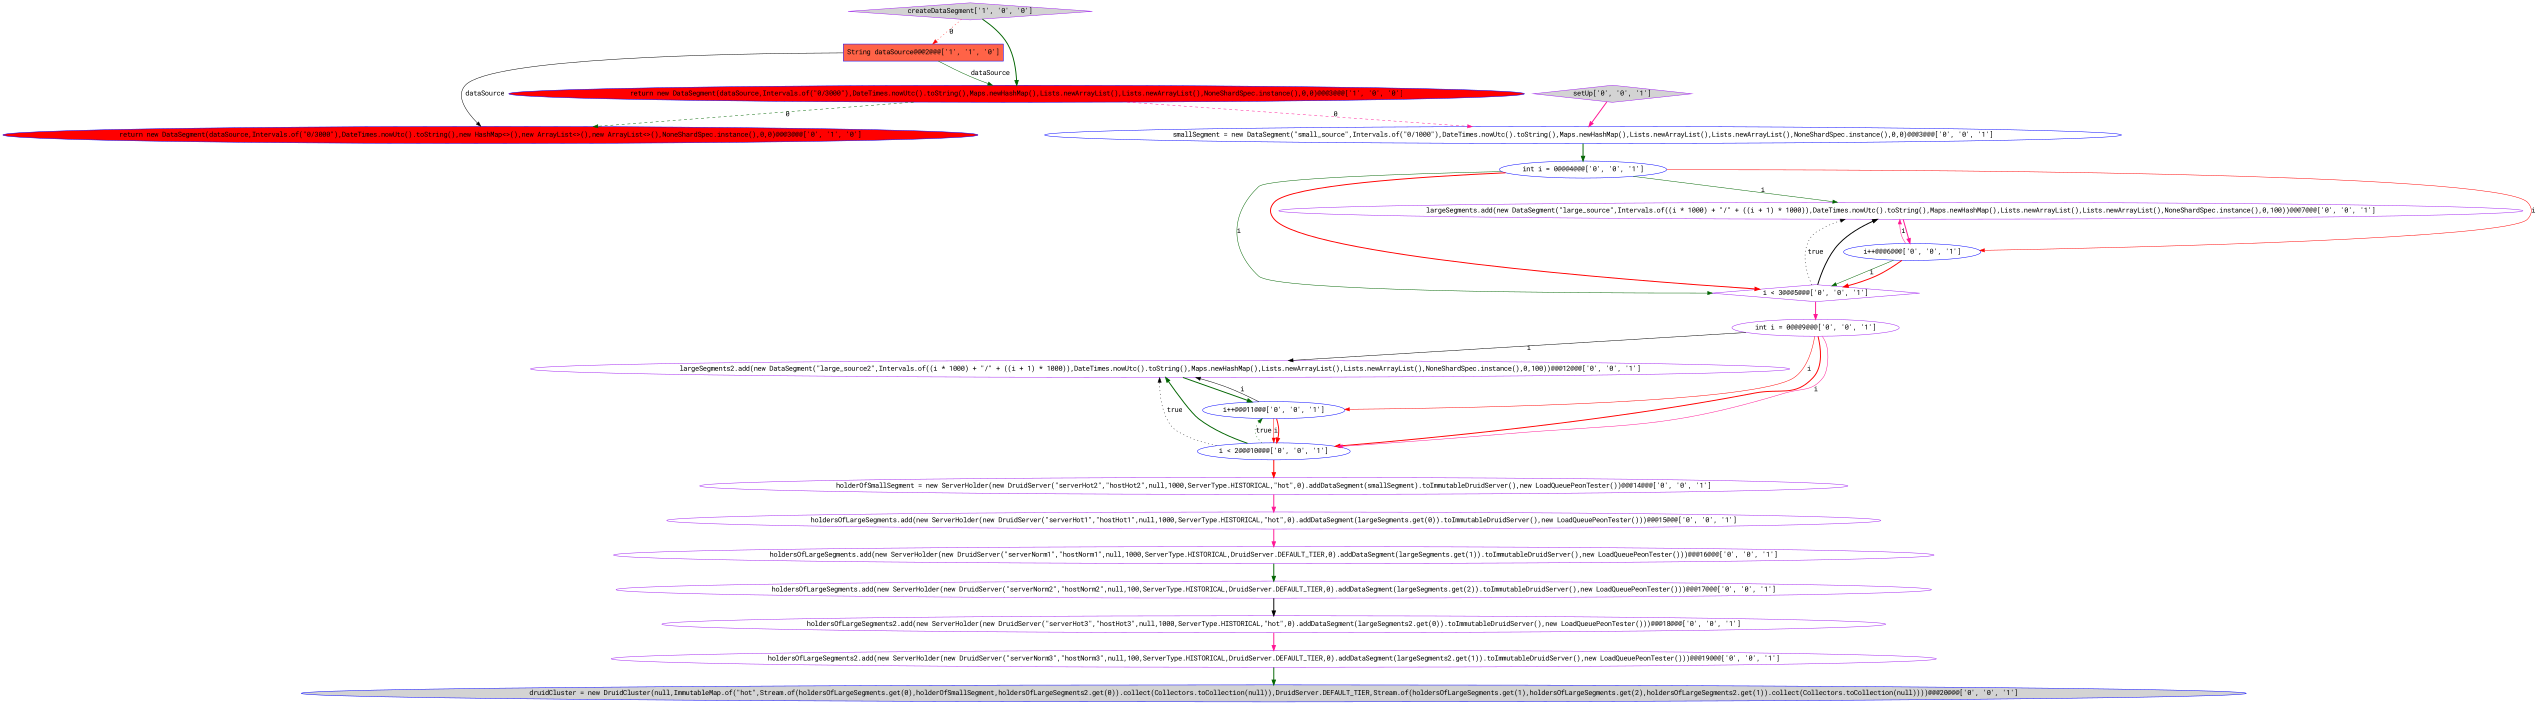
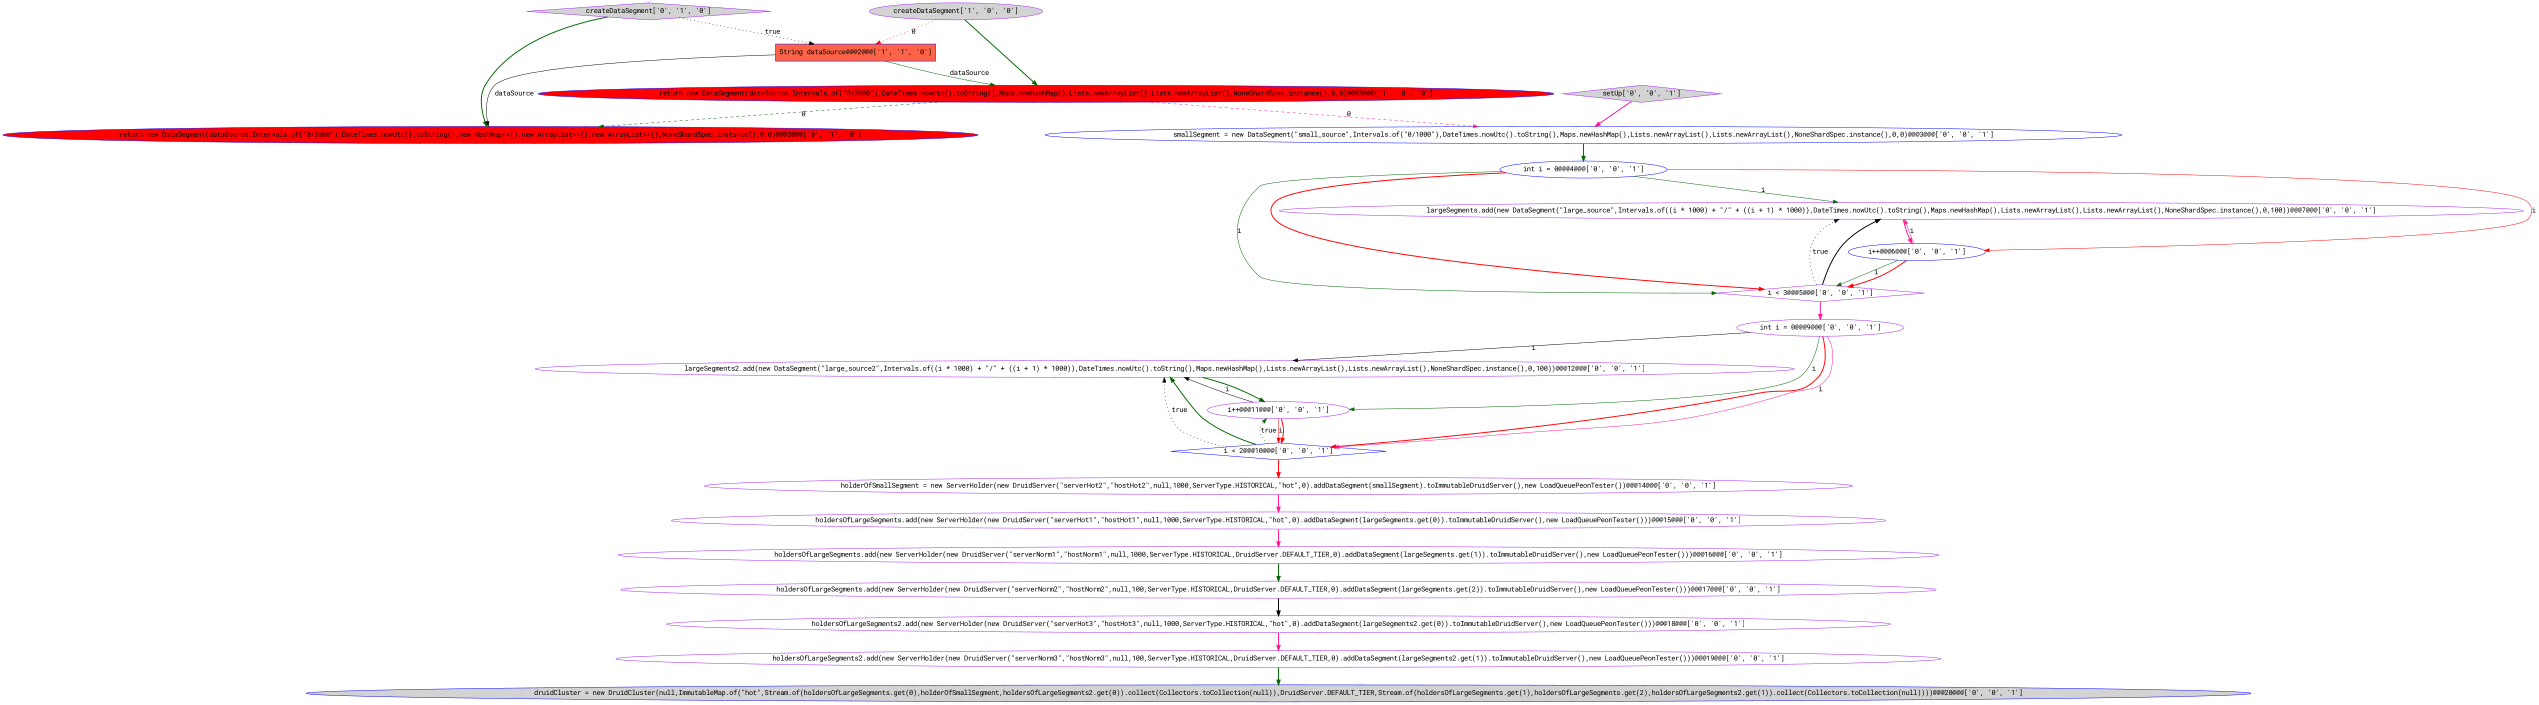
none -> (649, 11)
(970, 11) -> (956, 11)
(1597, 403) -> (1601, 403)
(1274, 410) -> (1279, 410)
(1274, 451) -> (1279, 451)
